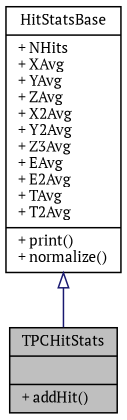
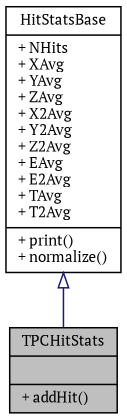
(45, 147) -> (45, 147)
